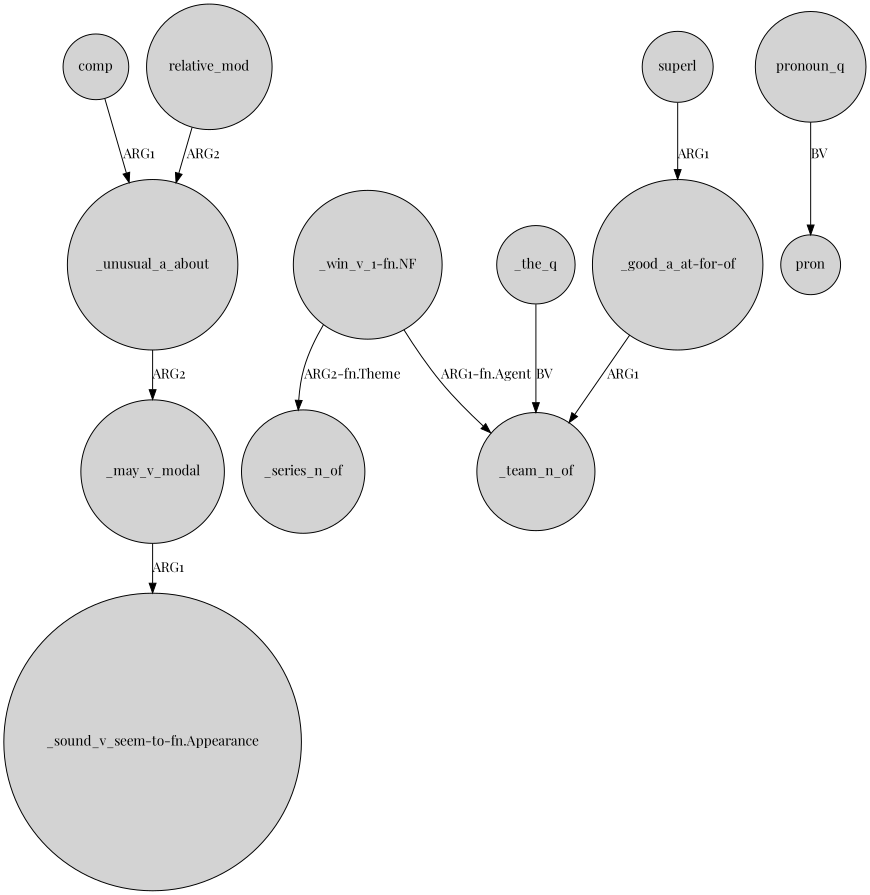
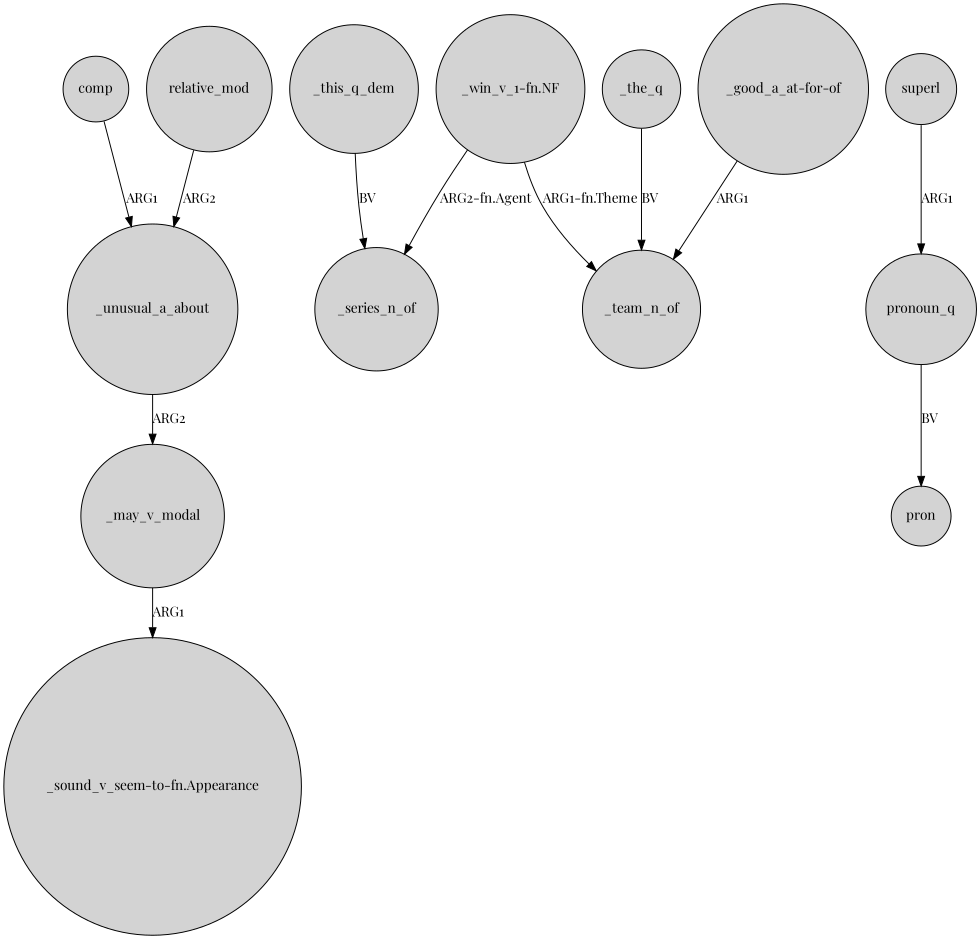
none -> (354, 89)
(678, 136) -> (921, 184)
(353, 375) -> (486, 199)
(487, 375) -> (590, 199)
